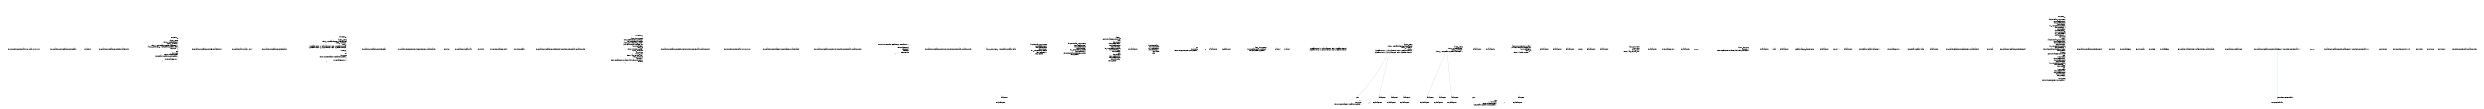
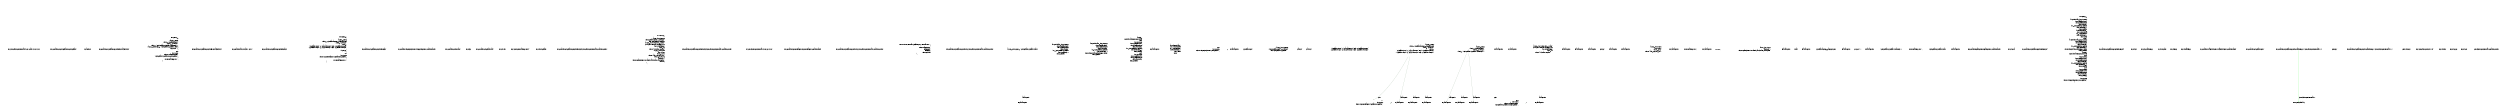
none -> (453, 49)
(2312, 49) -> none
none -> (2334, 49)
(2442, 49) -> (2464, 49)
